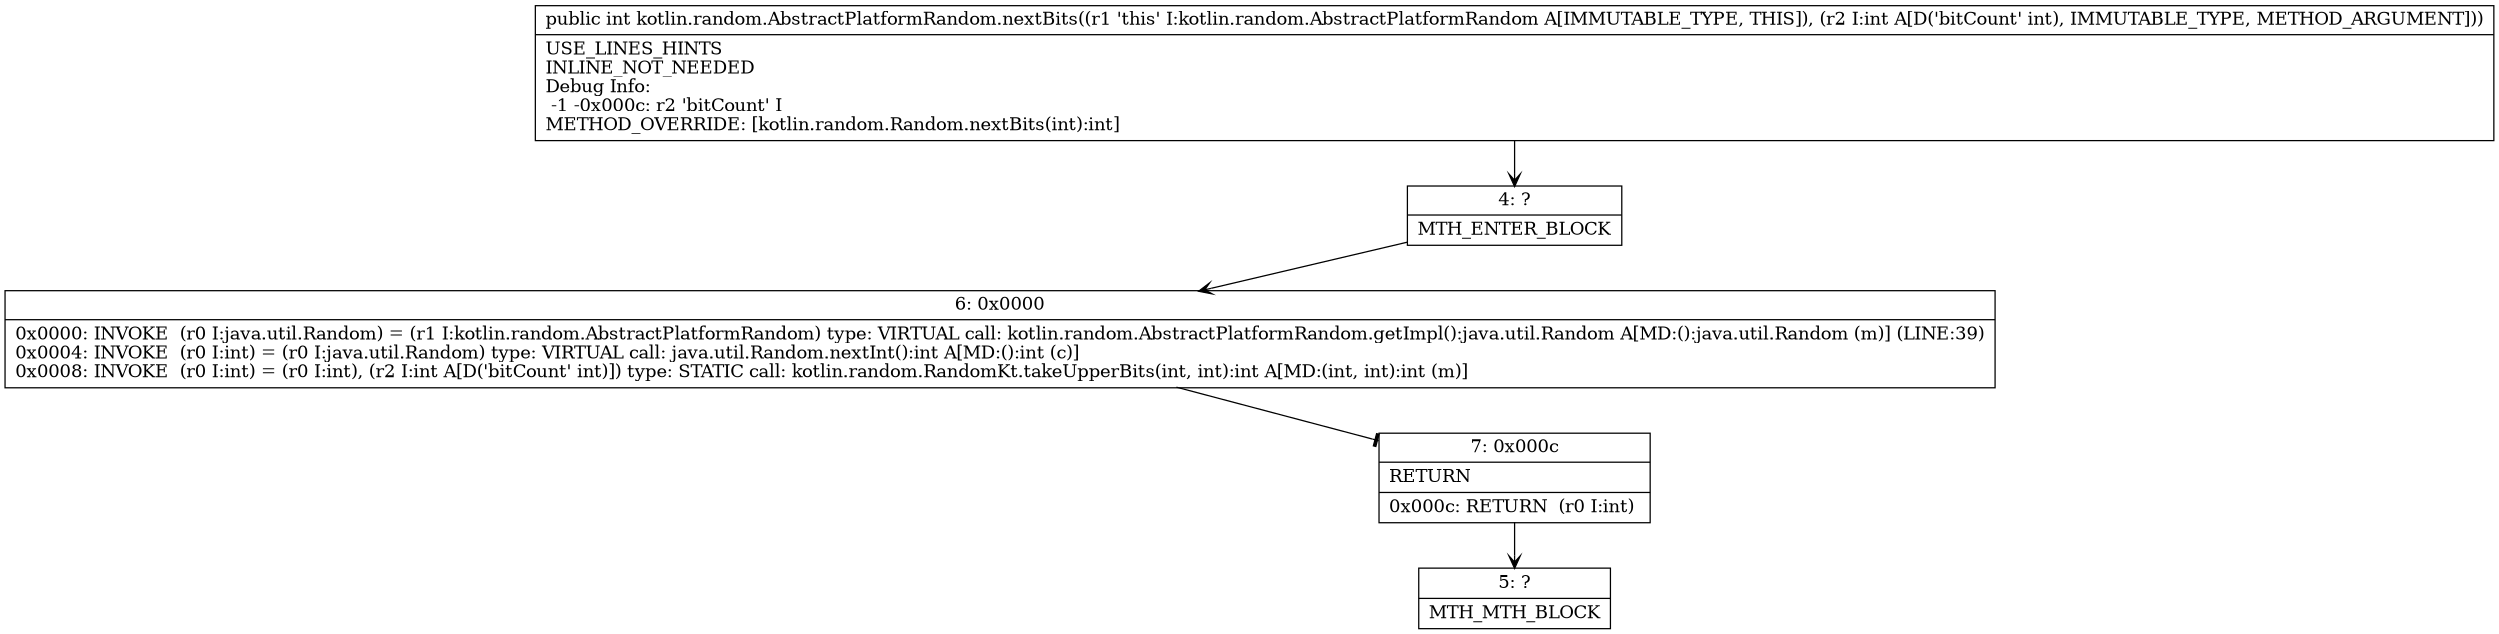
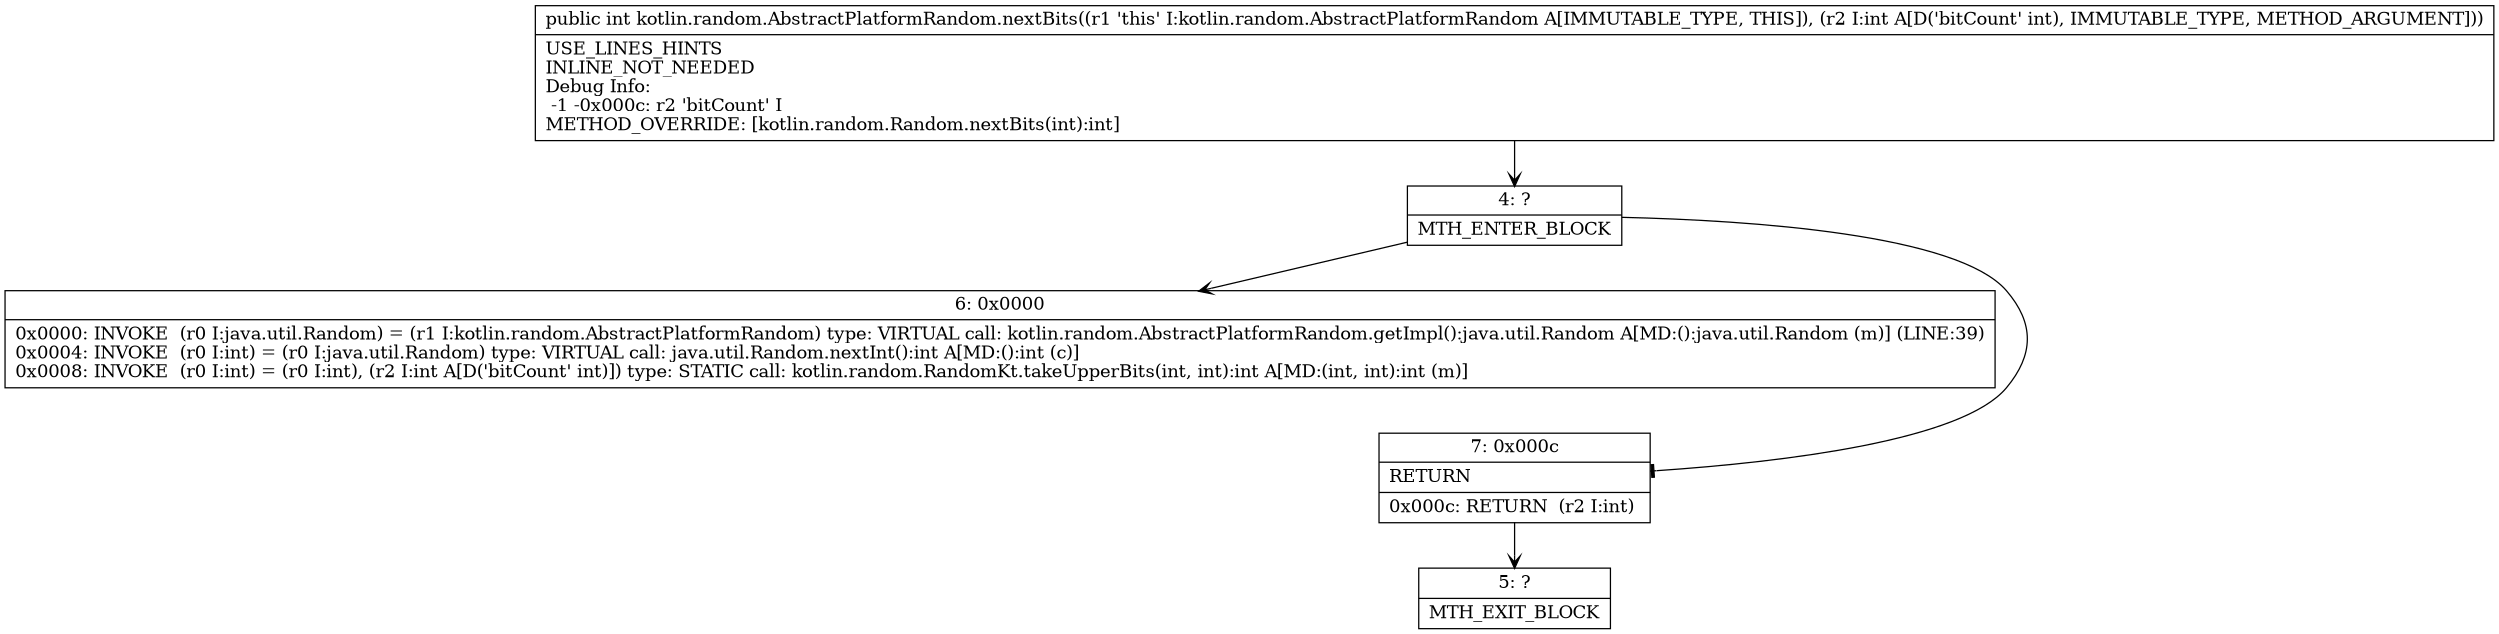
(1274, 413) -> (2025, 323)
(1515, 507) -> (1515, 507)
(1515, 613) -> (1515, 613)
